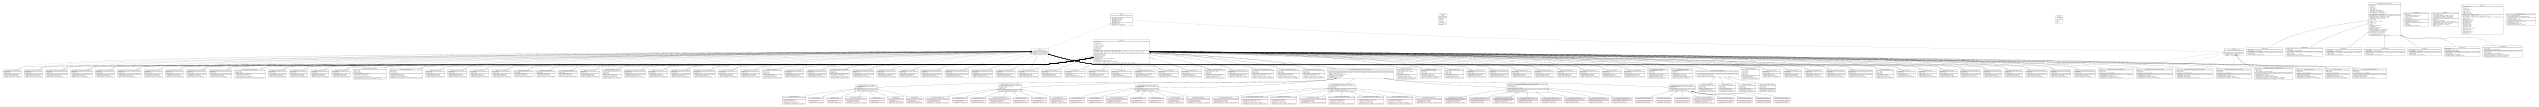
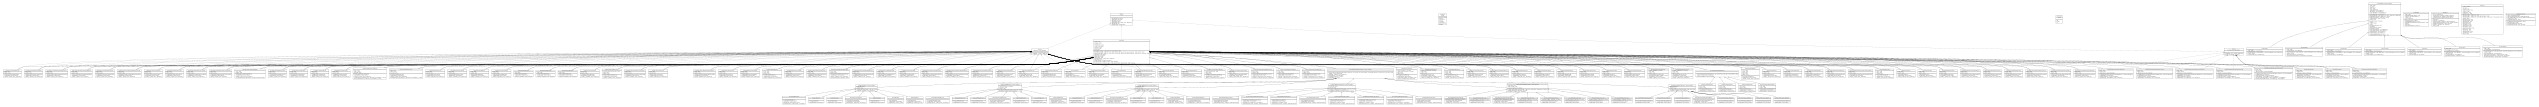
(681, 74) -> none
